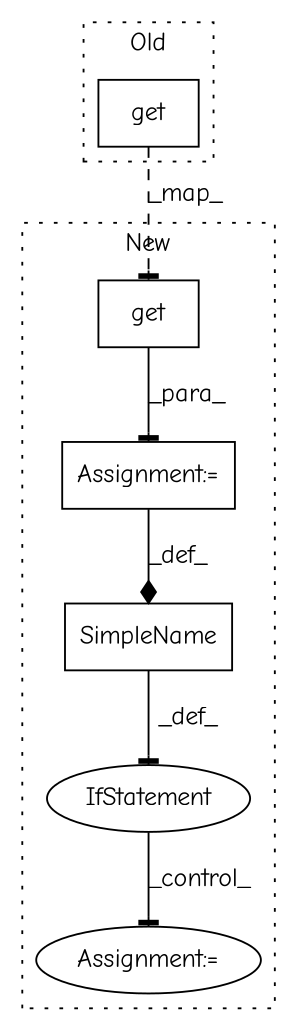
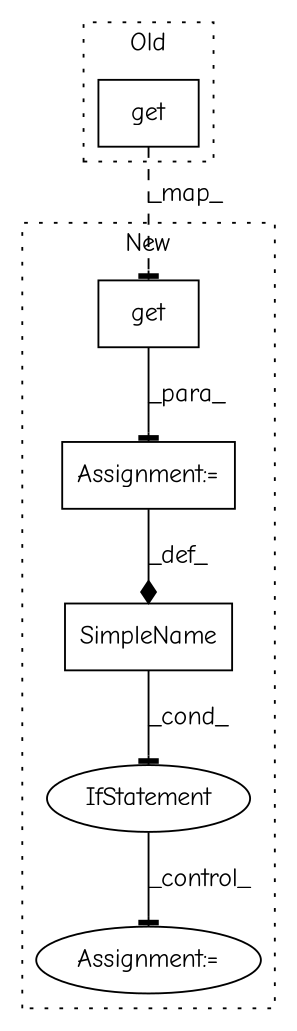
(188, 718) -> (188, 718)
